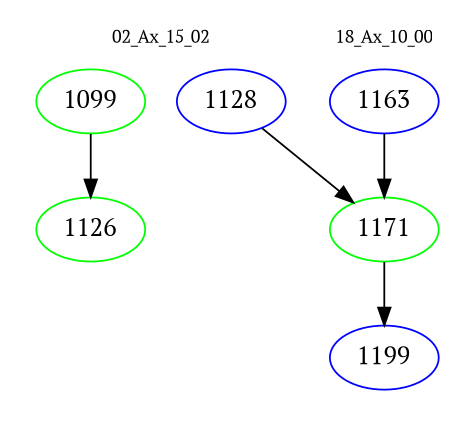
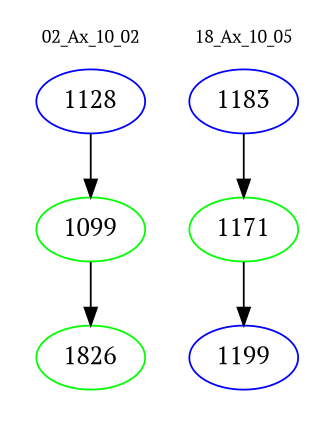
(161, 38) -> (91, 38)
(384, 38) -> (244, 38)
(384, 101) -> (244, 101)
(289, 150) -> (91, 157)
(91, 230) -> (91, 358)
